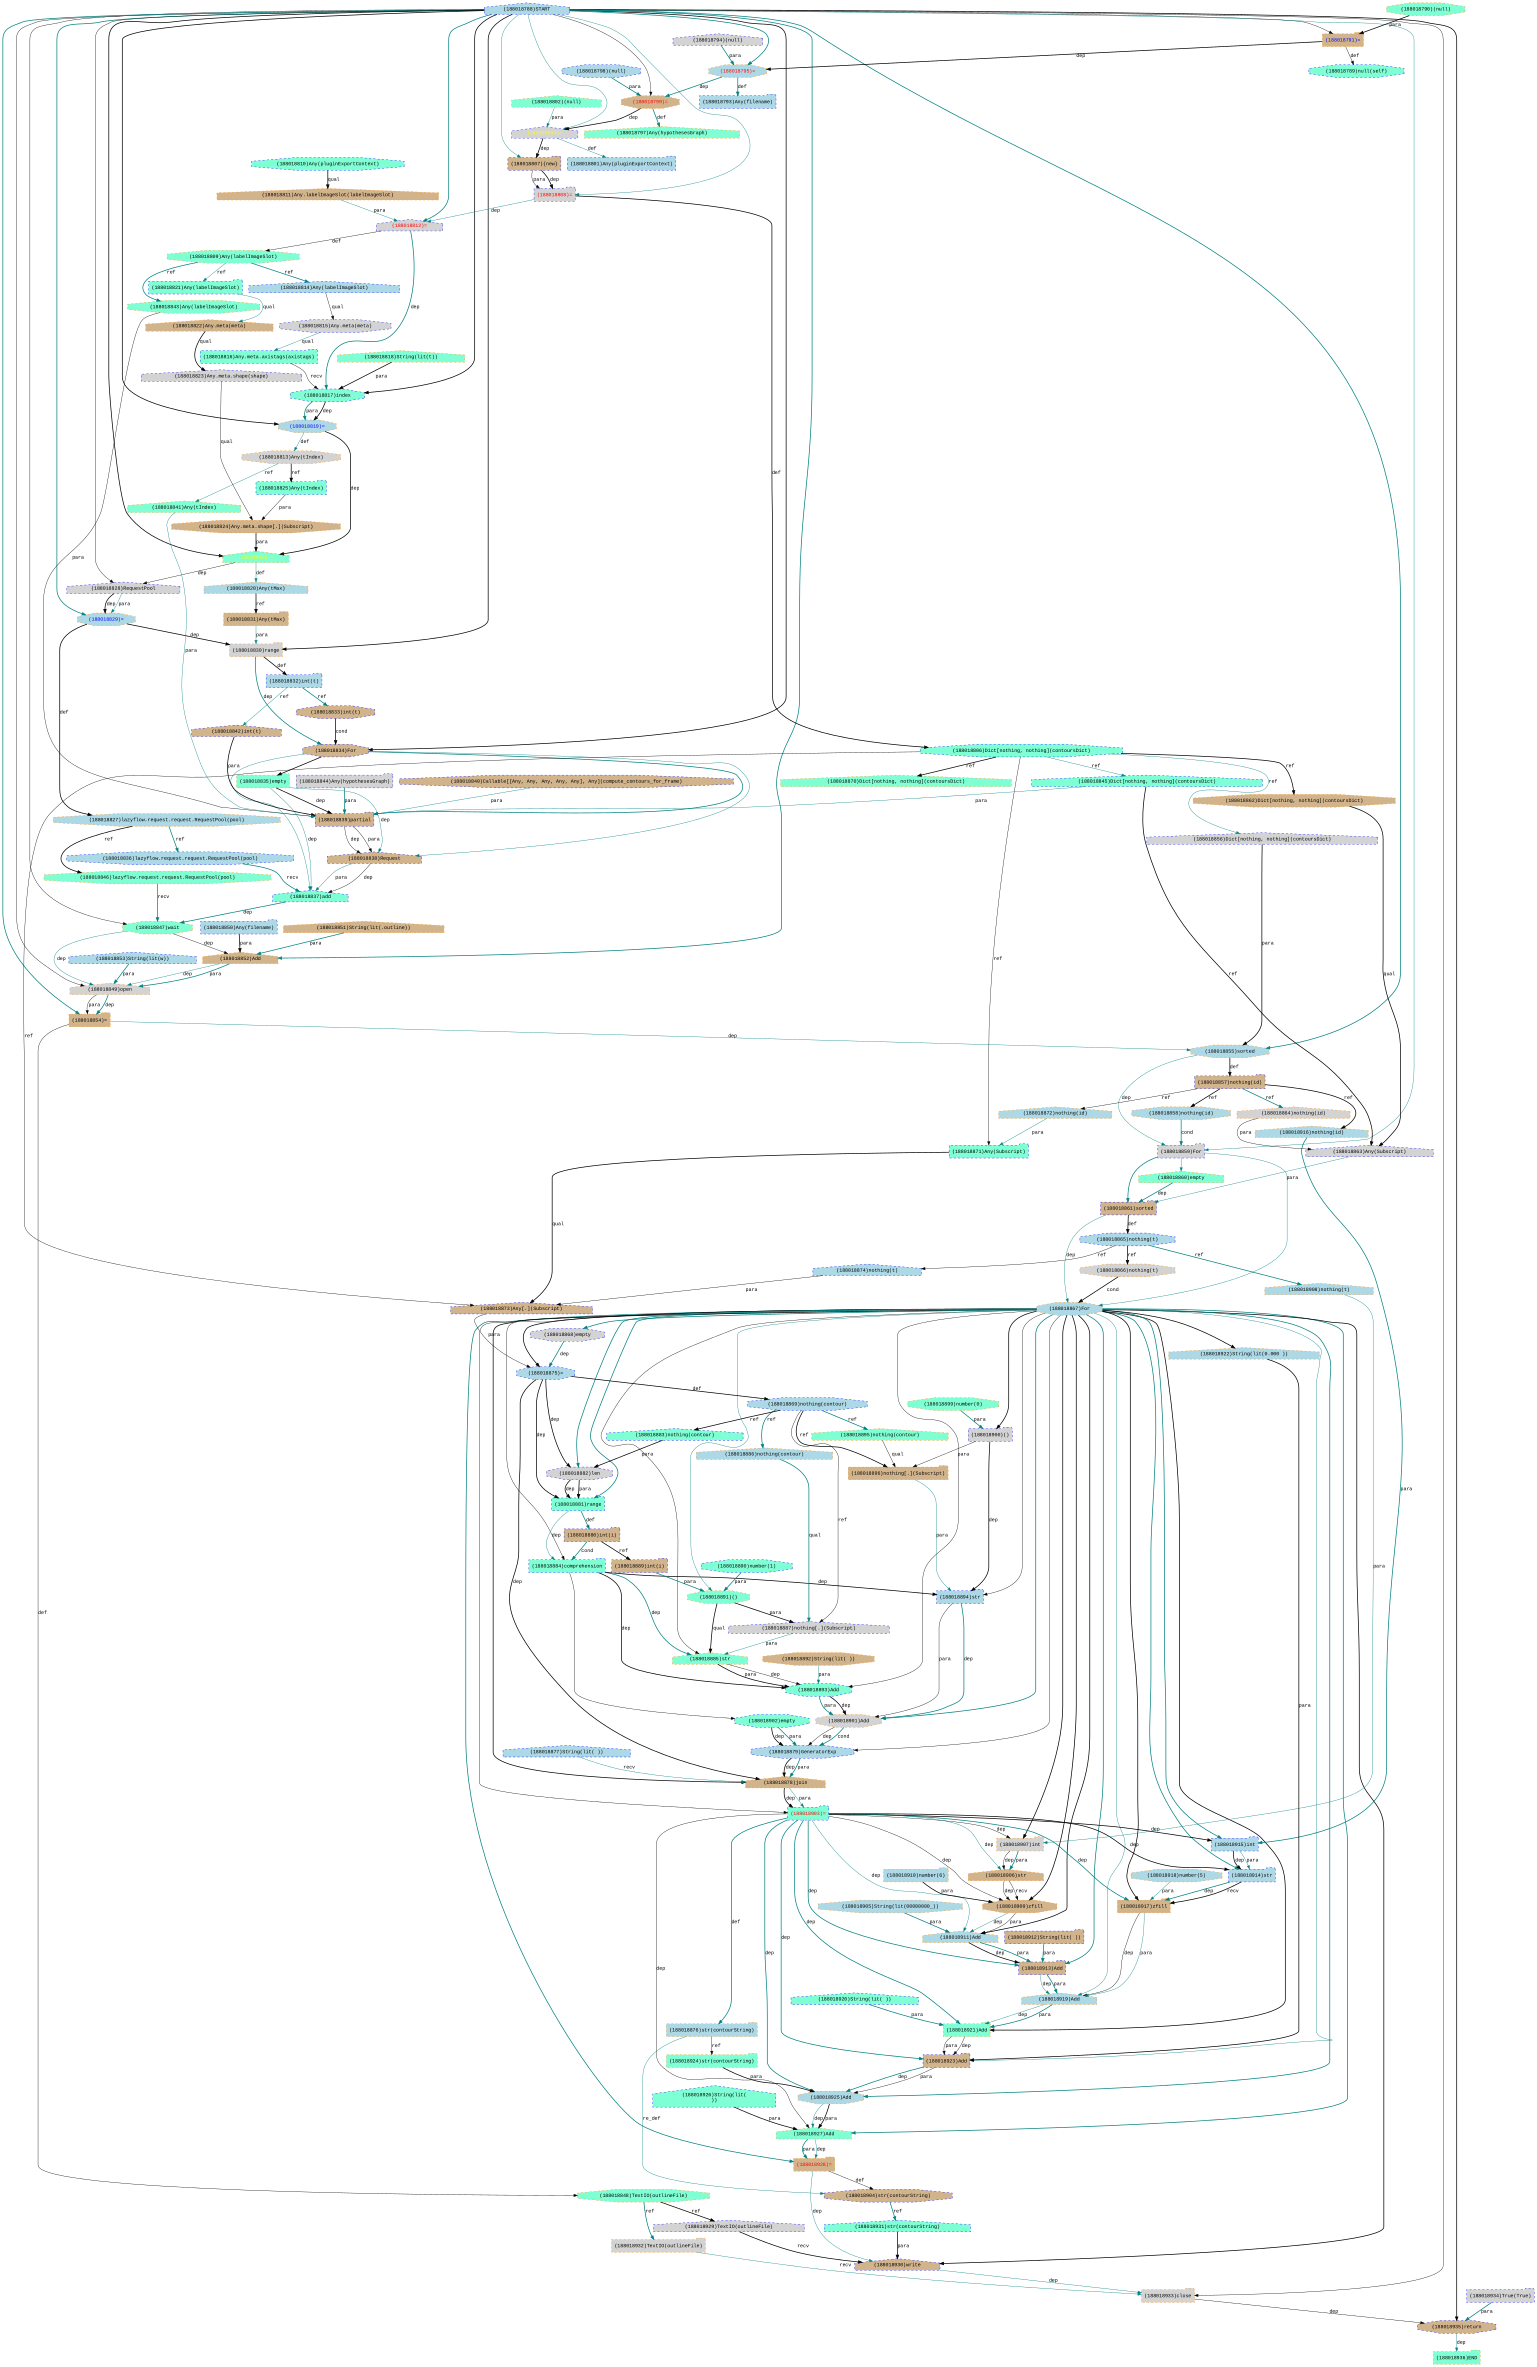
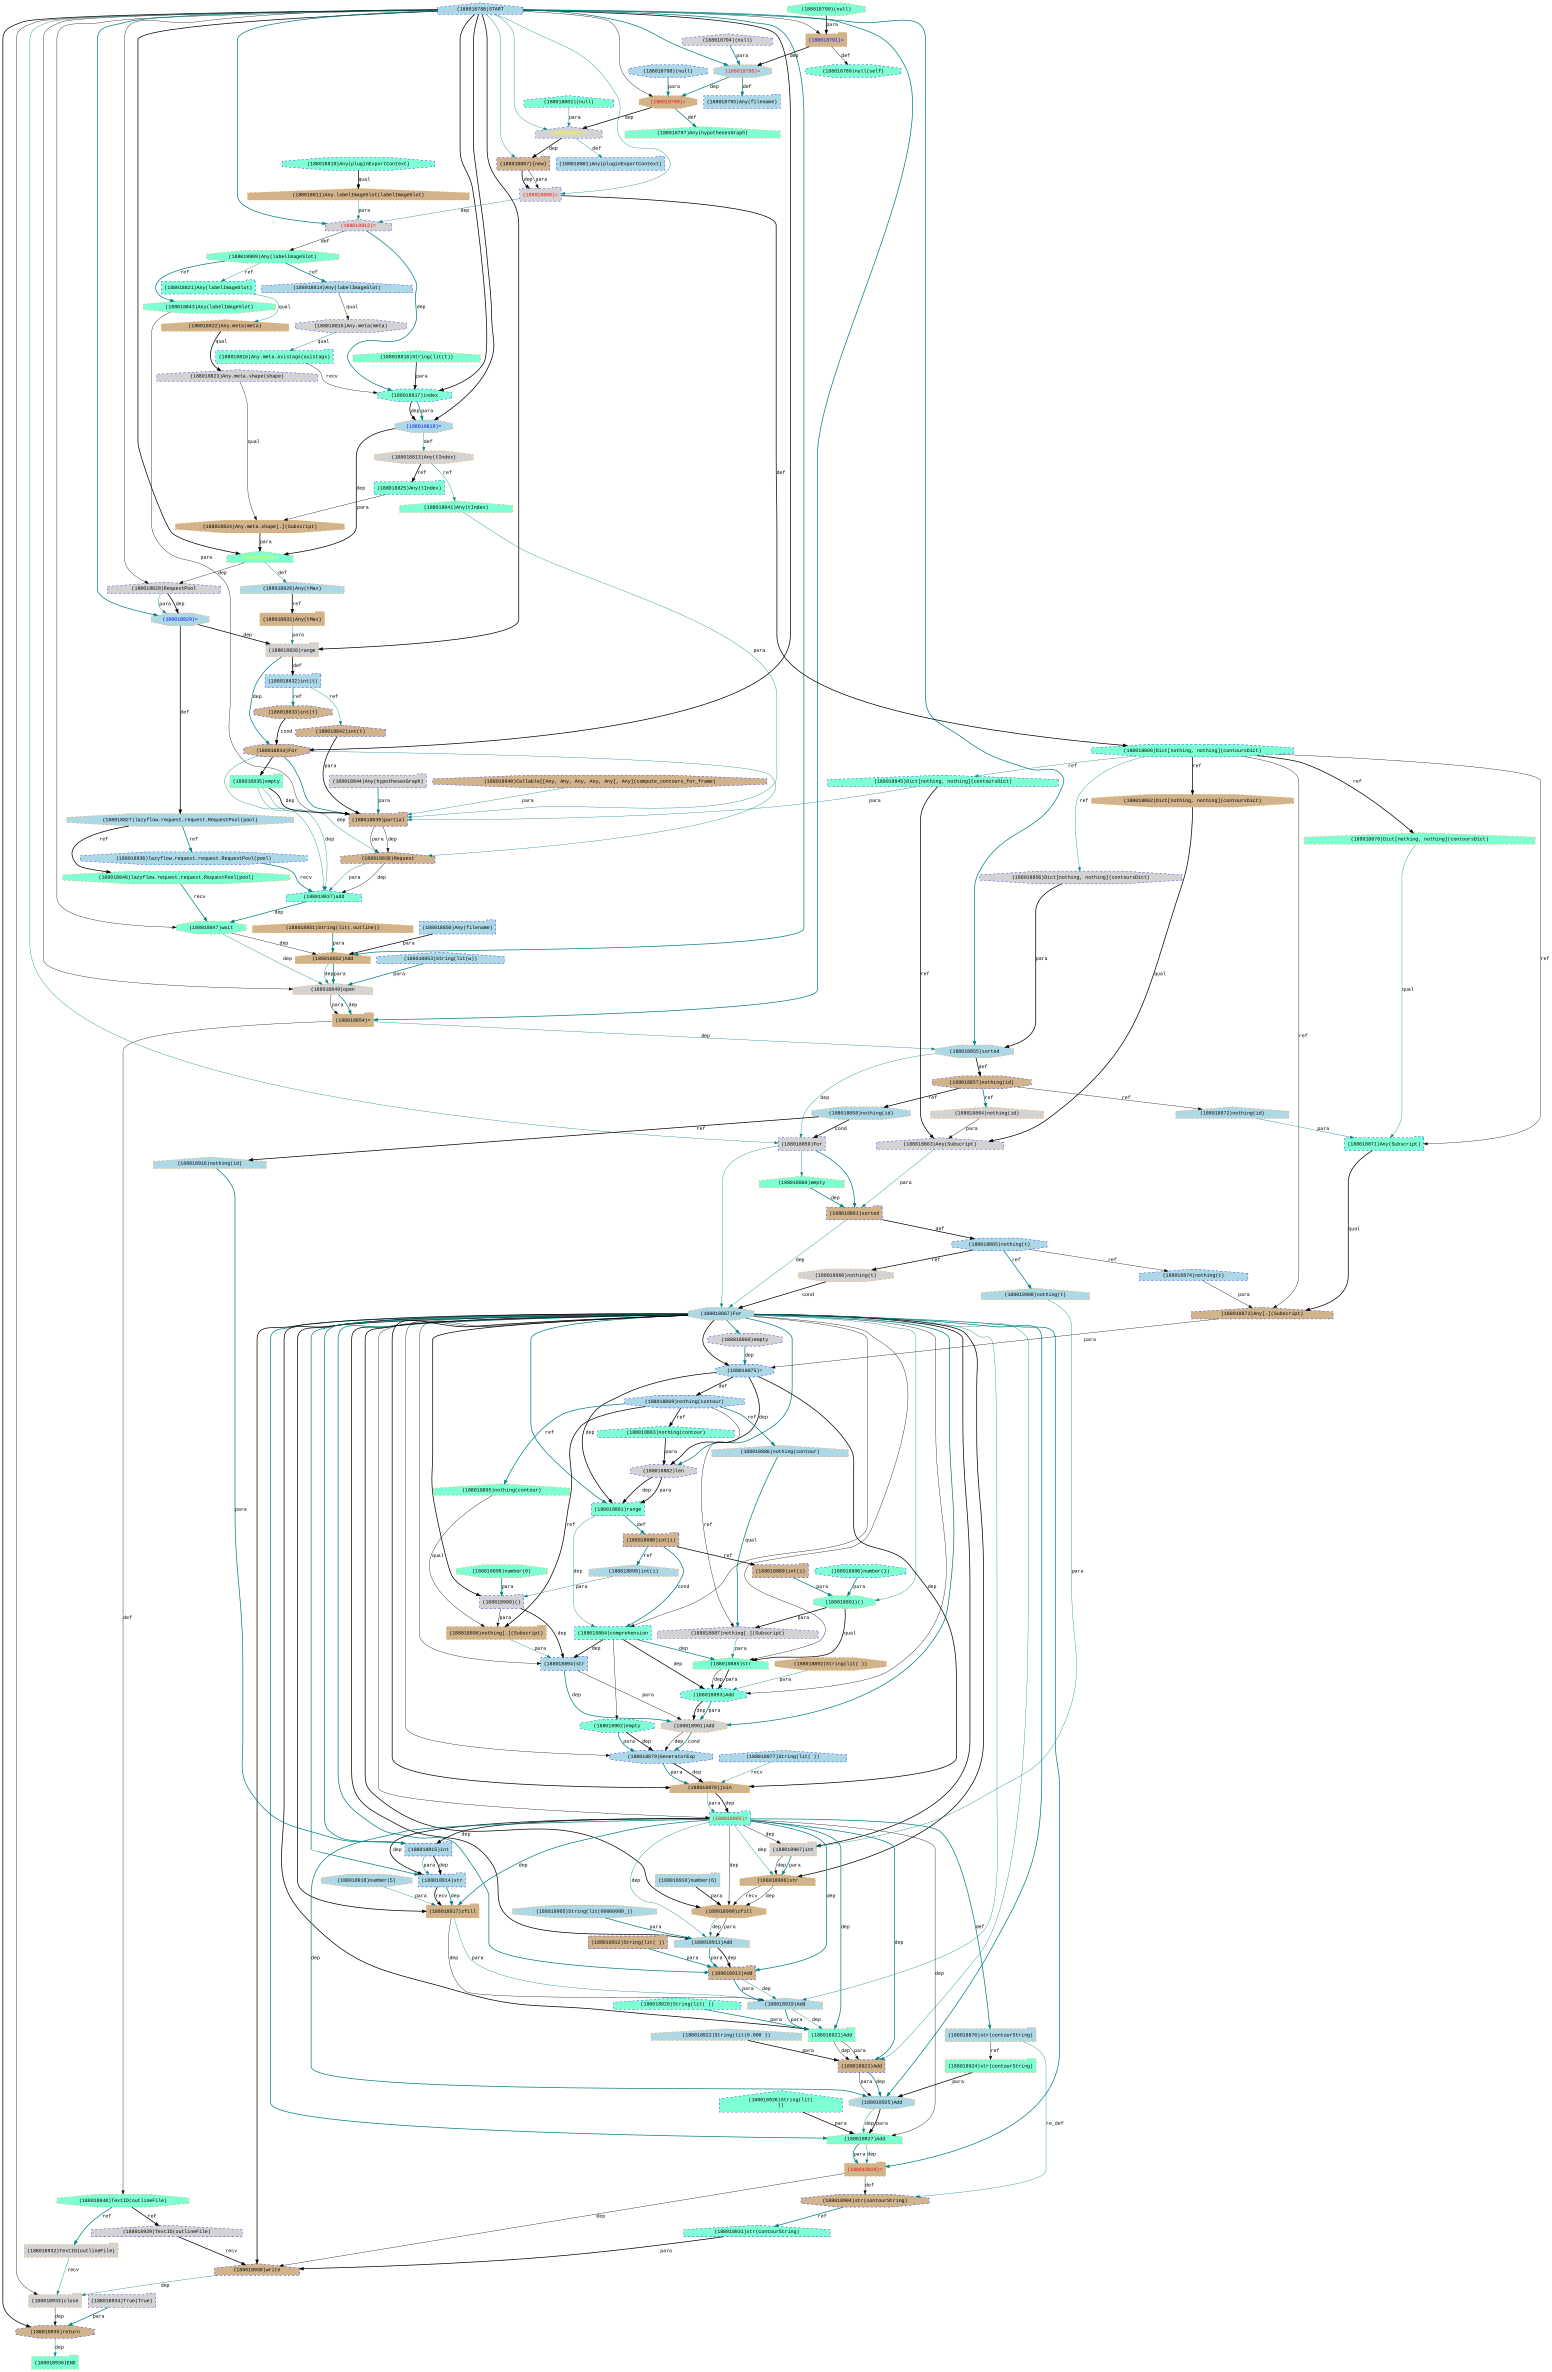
(556, 102) -> (569, 102)
(1262, 839) -> (1081, 878)
none -> (1402, 989)
(1230, 1082) -> (982, 1082)
(1323, 1093) -> (536, 1138)
(1181, 1131) -> (833, 1128)
(1169, 1320) -> (983, 1550)
none -> (634, 1571)
(819, 2230) -> (564, 2219)
